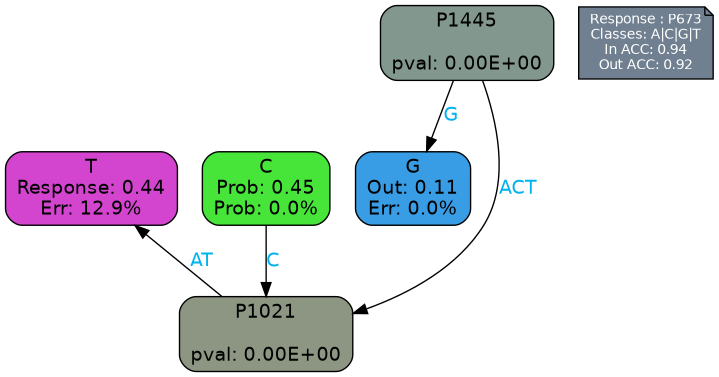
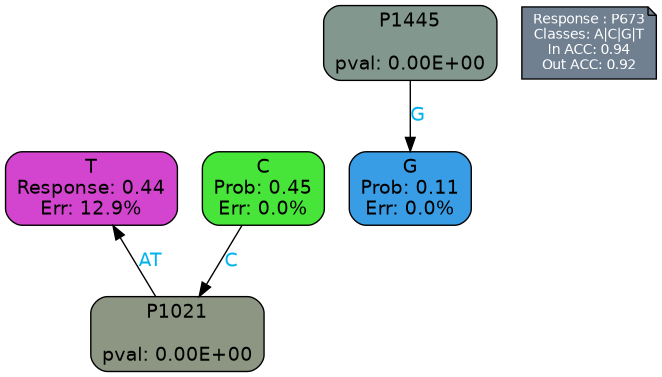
(266, 189) -> (263, 189)
(413, 189) -> (410, 189)
(484, 224) -> none
